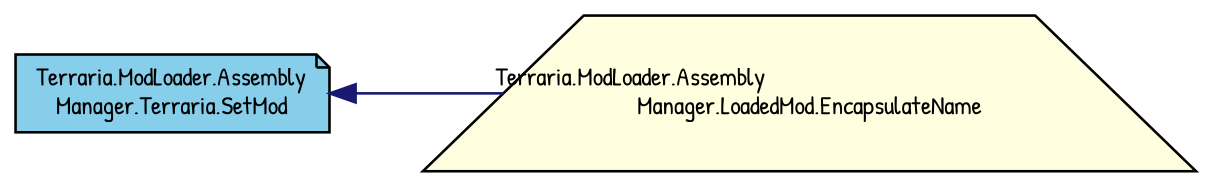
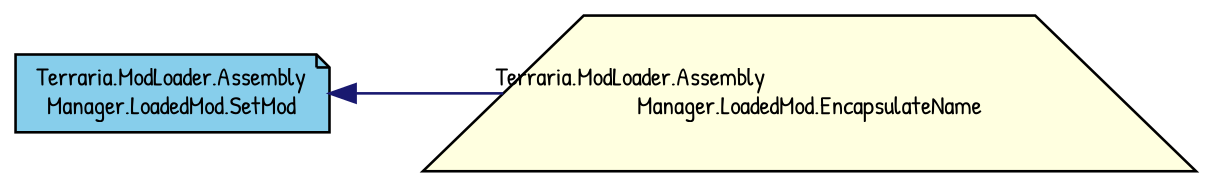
(173, 93) -> (173, 93)
